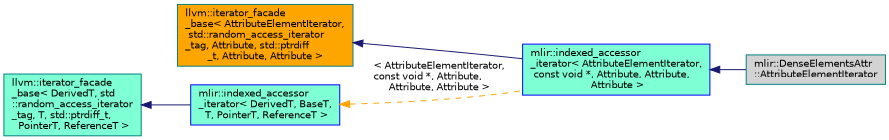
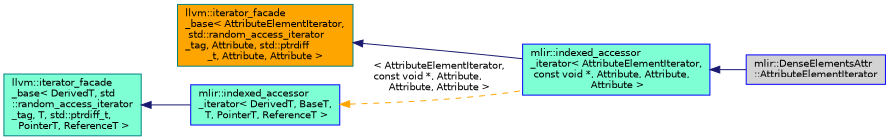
(816, 70) -> (816, 70)
